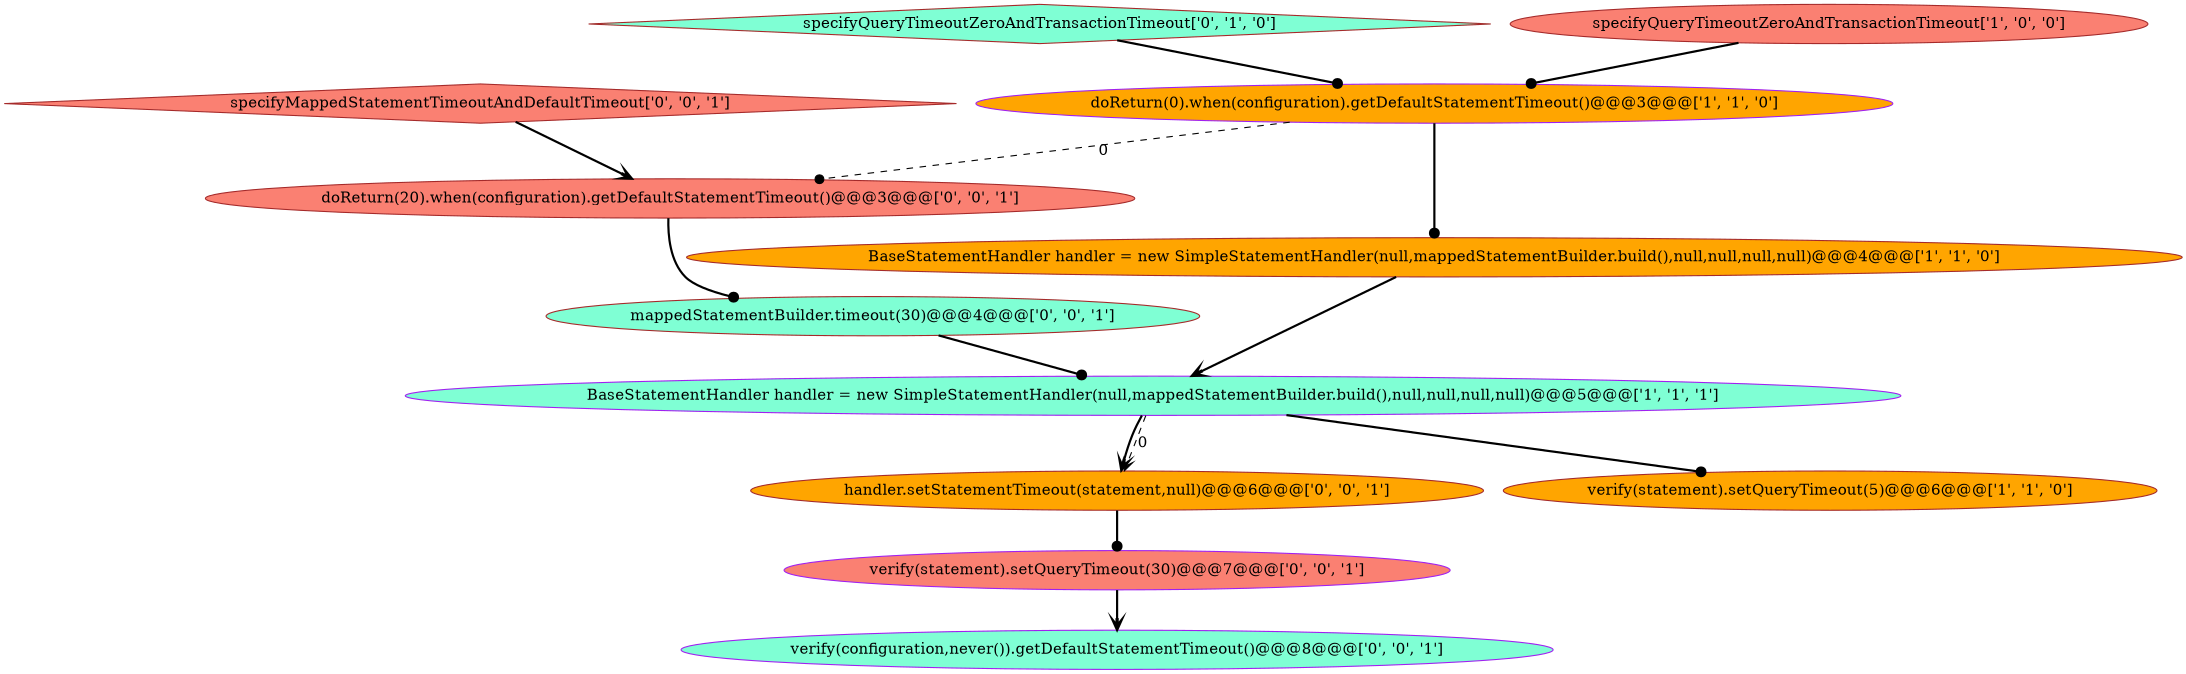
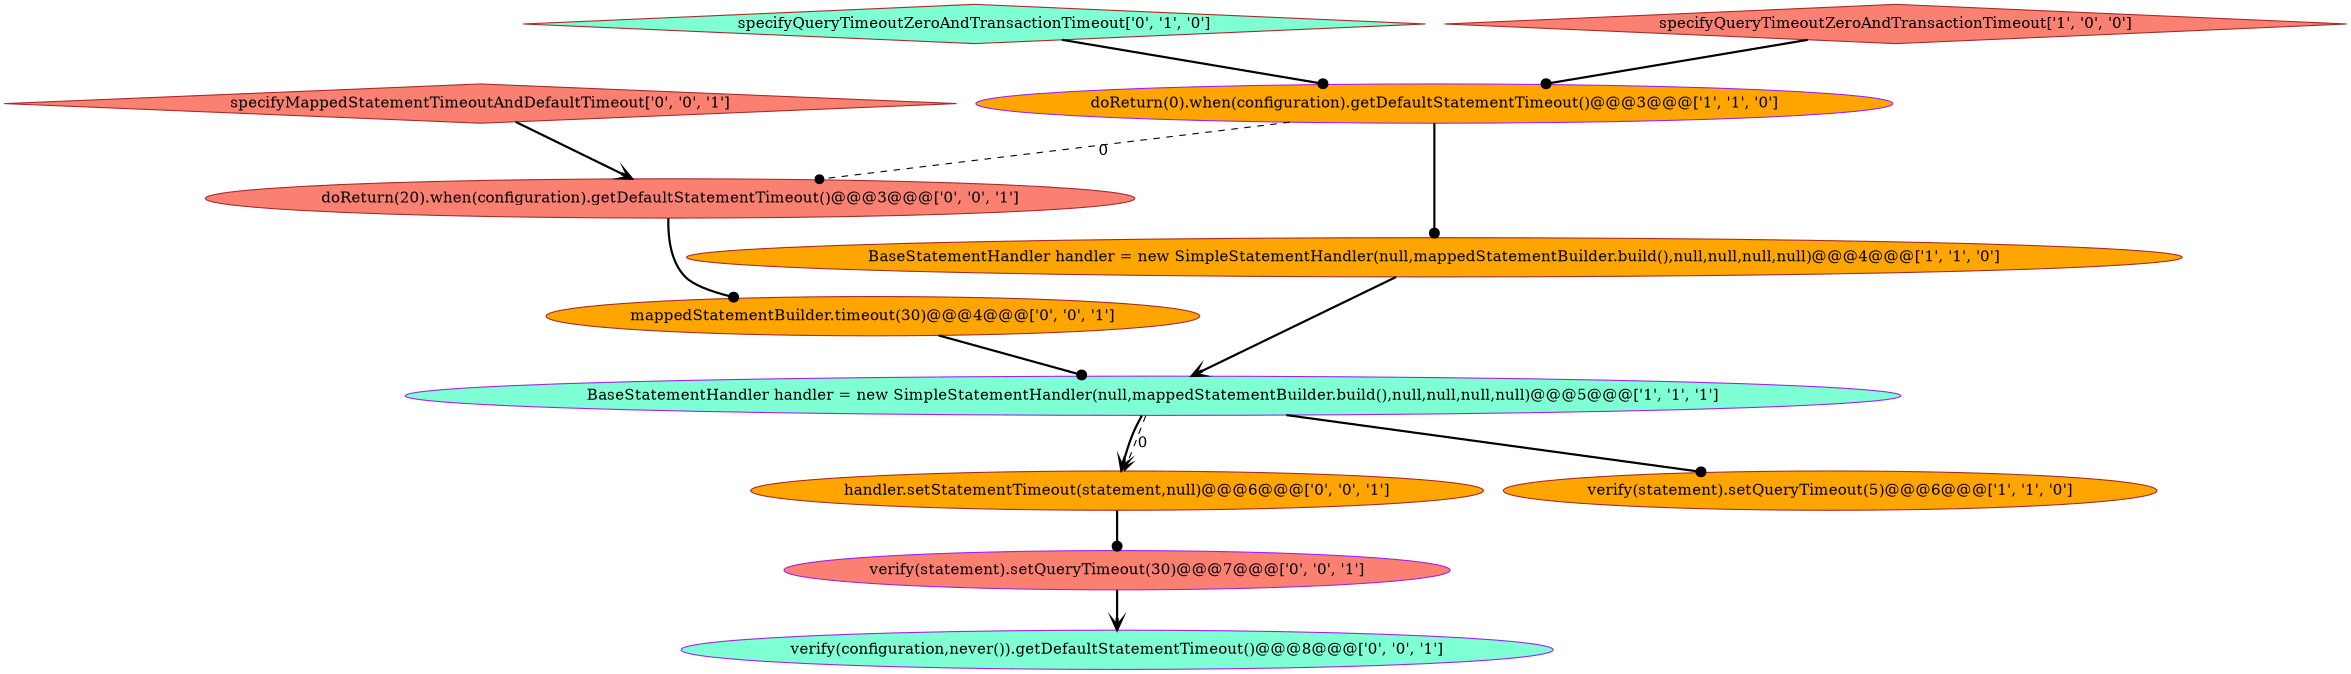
(1829, 24) -> (1896, 24)
(873, 316) -> (873, 316)
